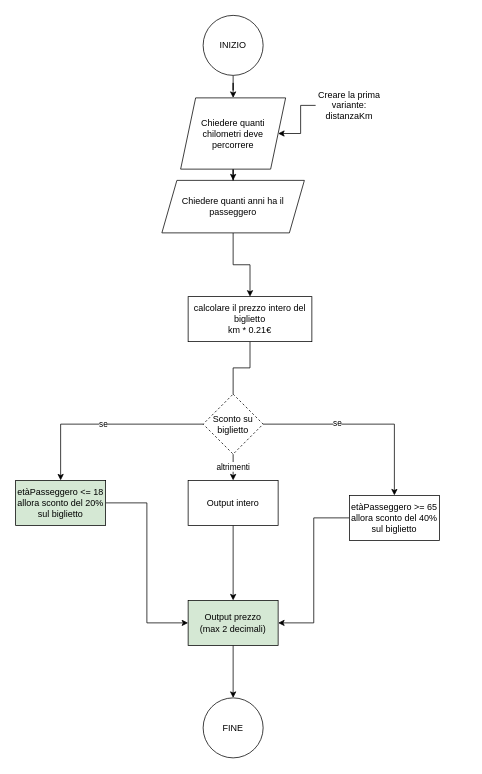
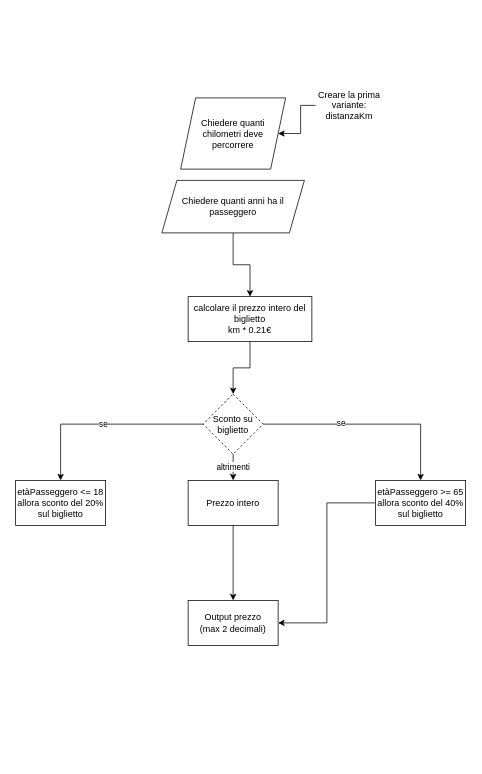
(233, 45) -> none
(233, 89) -> none
(233, 178) -> none
(233, 389) -> (233, 387)
(60, 503) -> (60, 503)
(146, 503) -> none
(233, 503) -> (233, 503)
(394, 518) -> (420, 503)
(233, 623) -> (233, 623)
(233, 691) -> none
(233, 728) -> none
